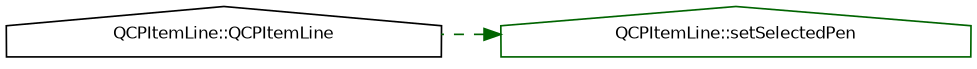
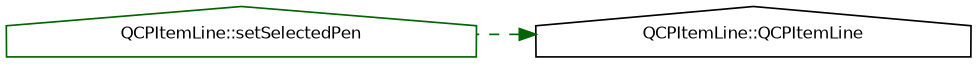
(463, 34) -> (498, 34)
